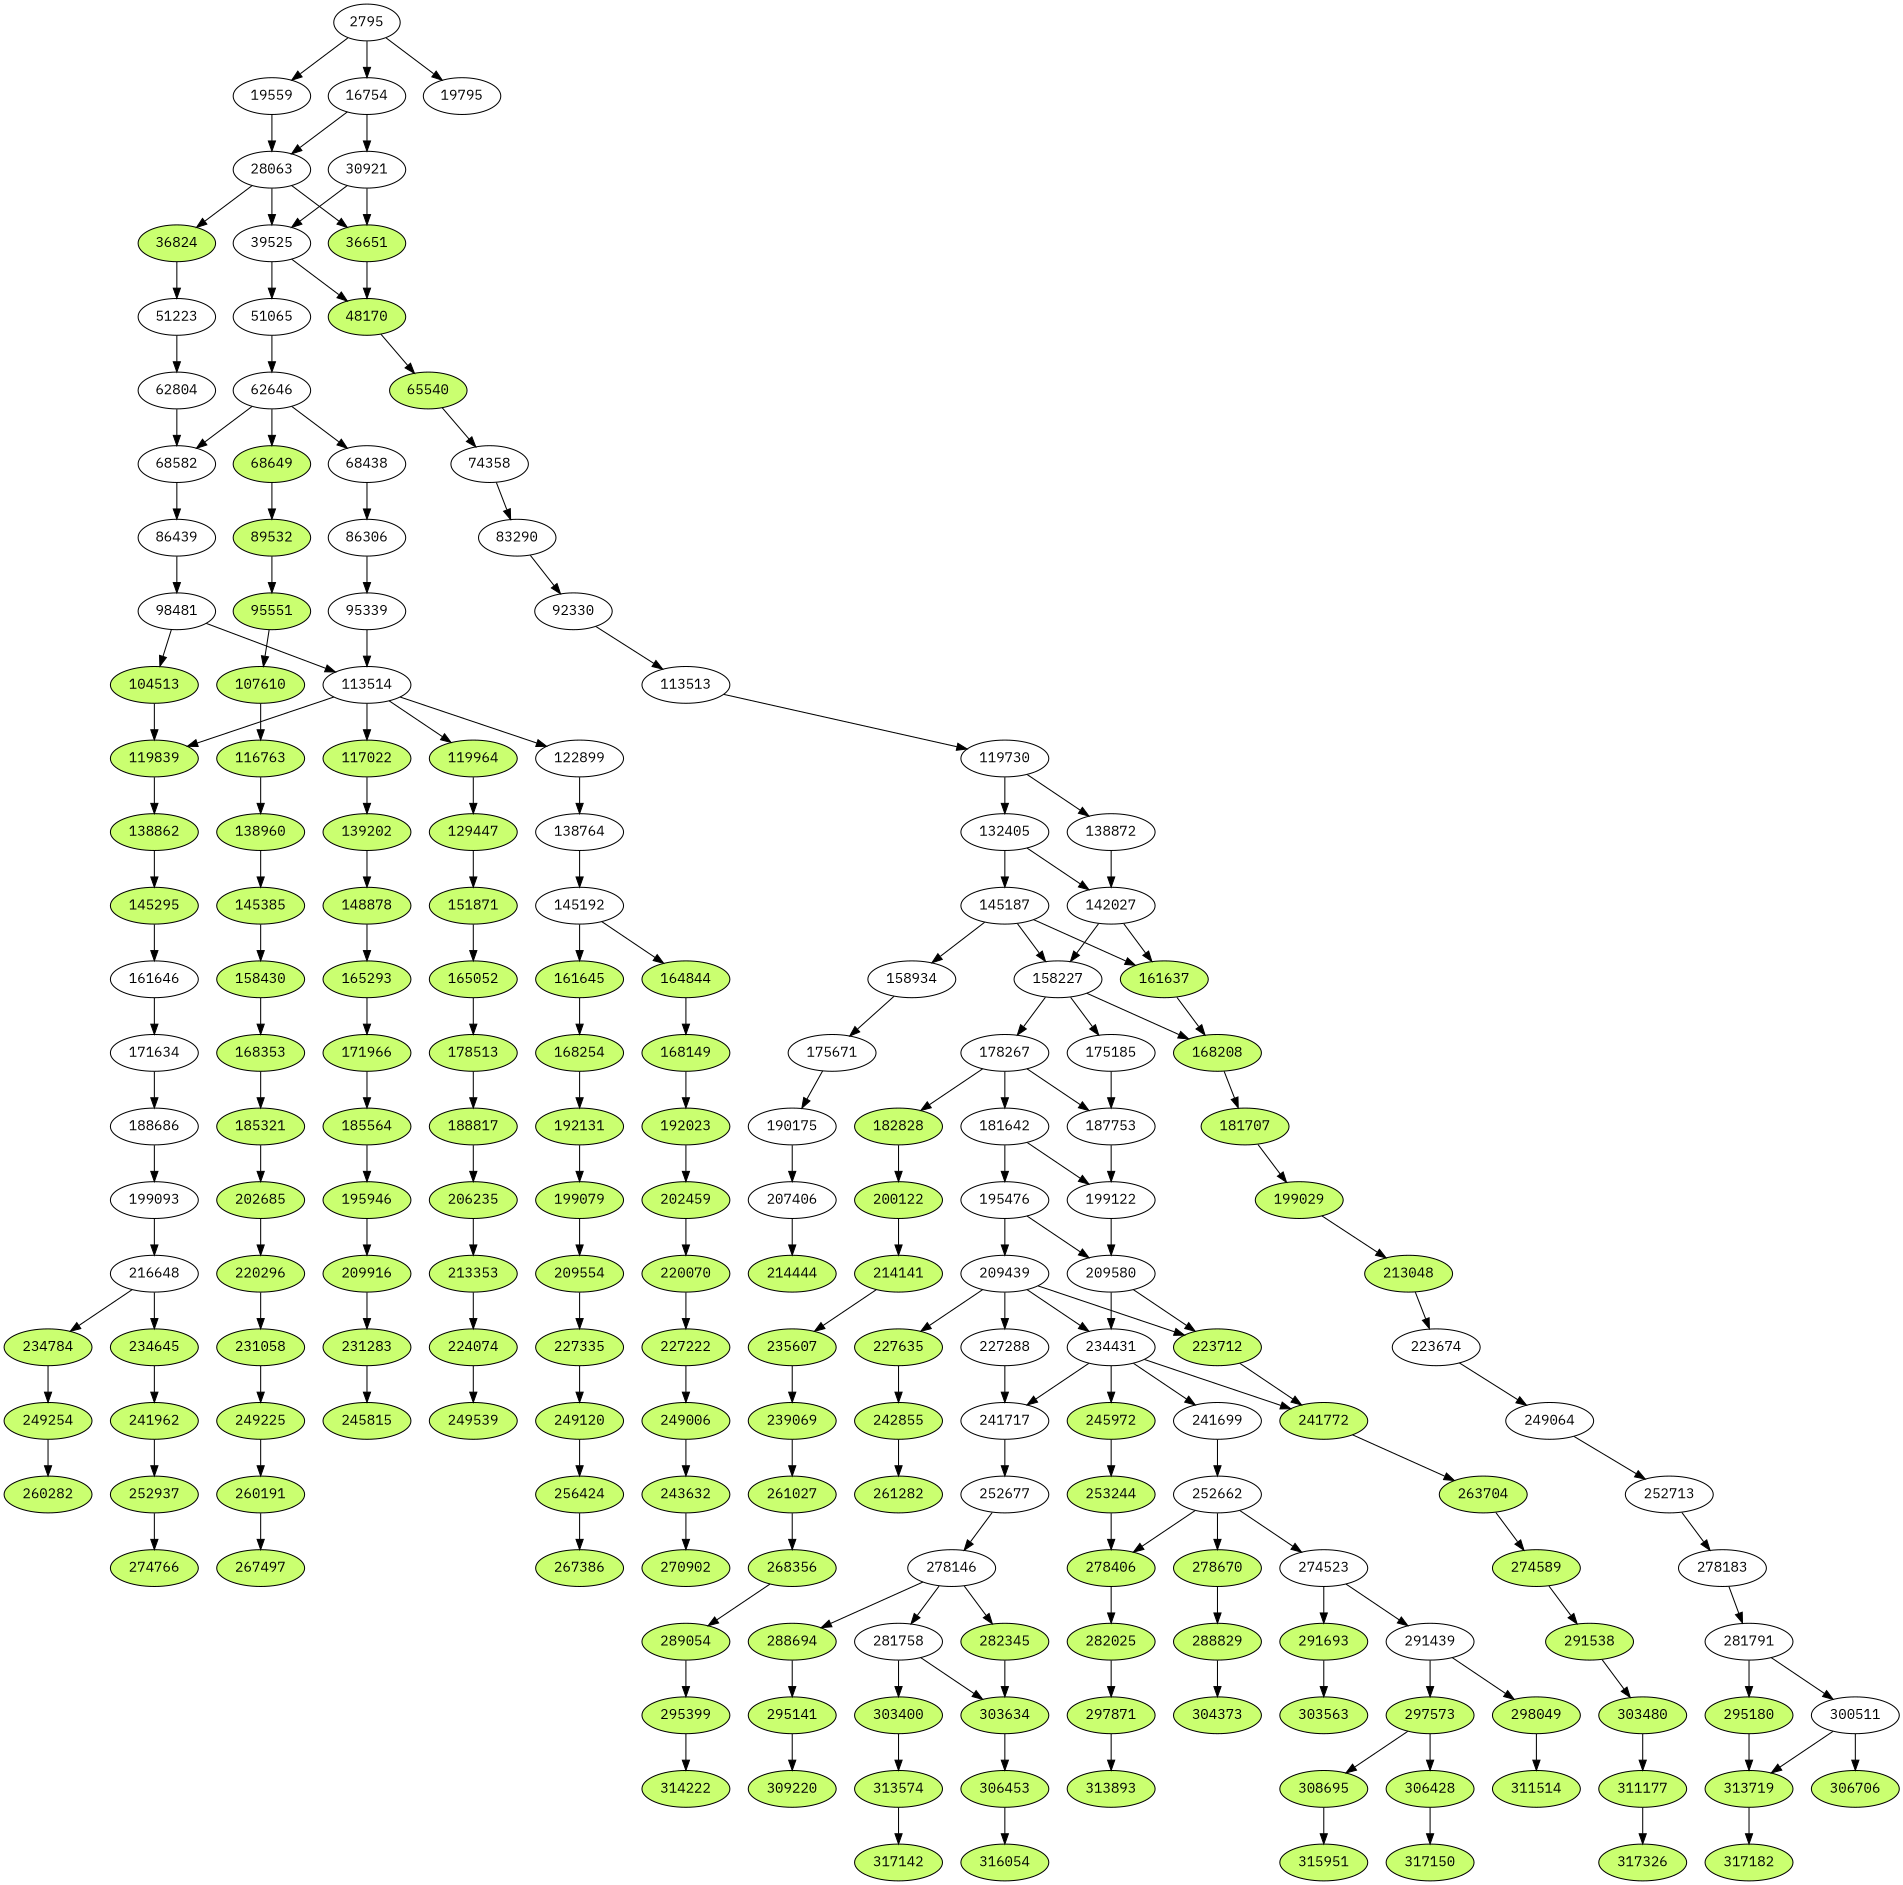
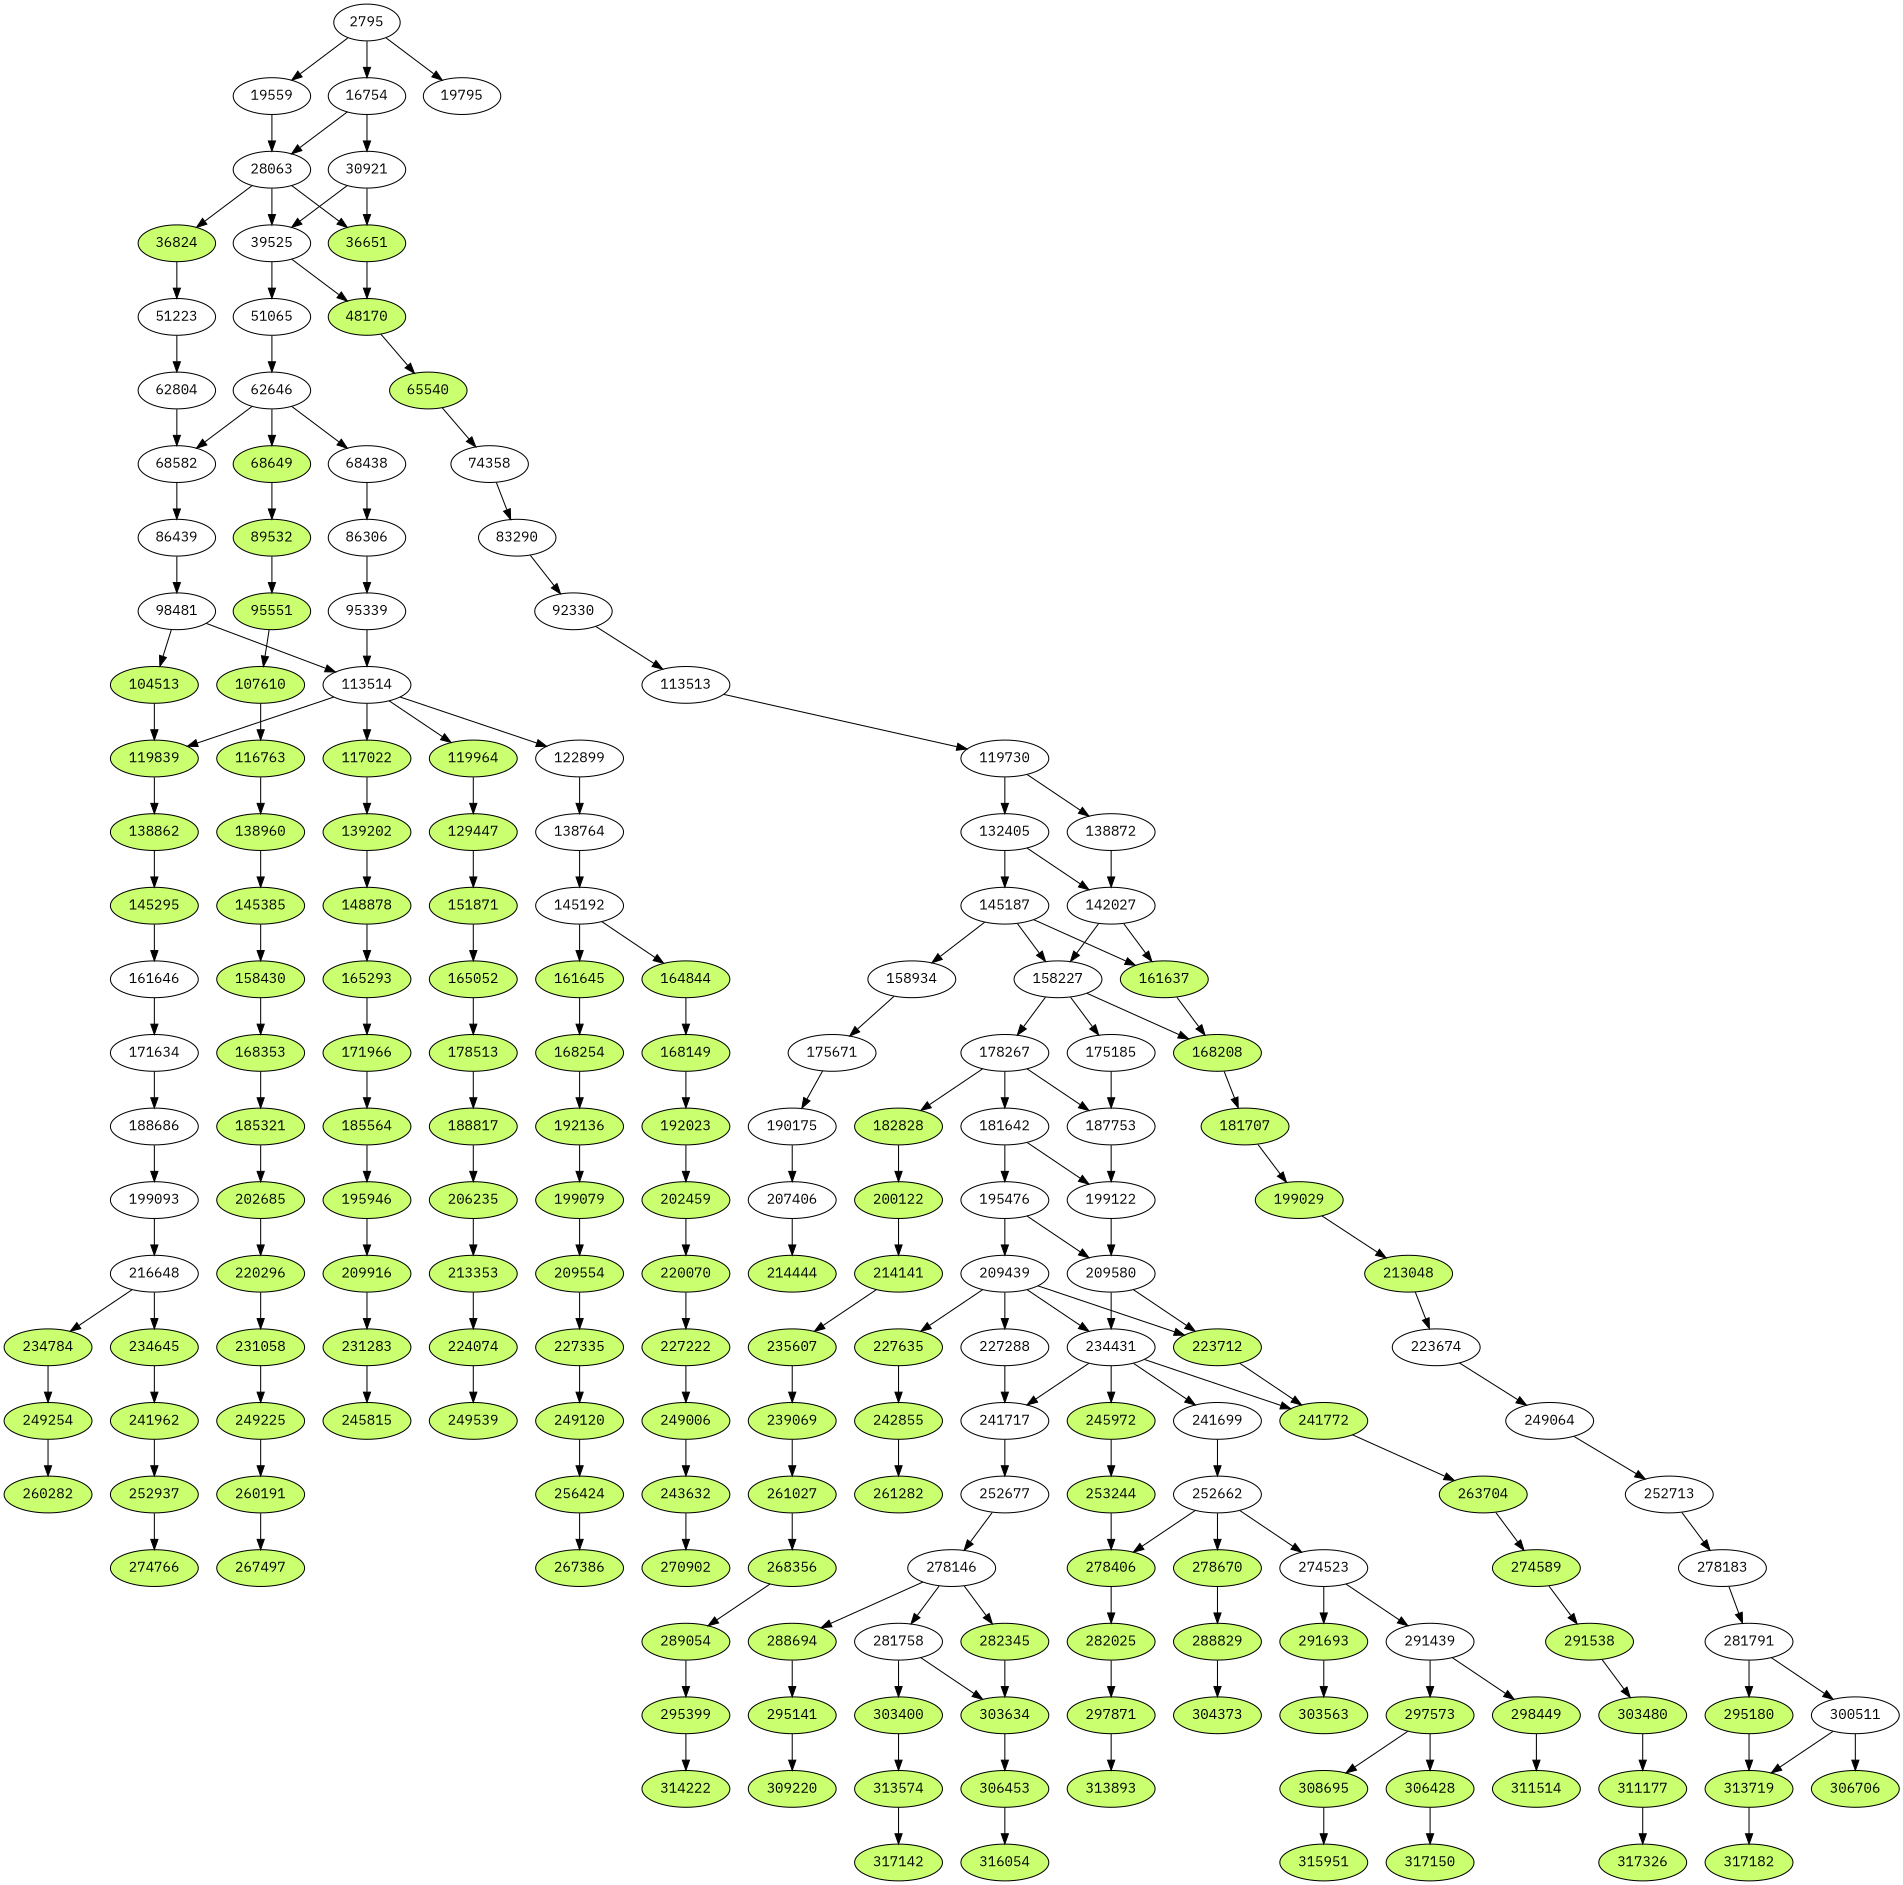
(580, 1126) -> (580, 1126)
(1536, 1715) -> (1536, 1715)
